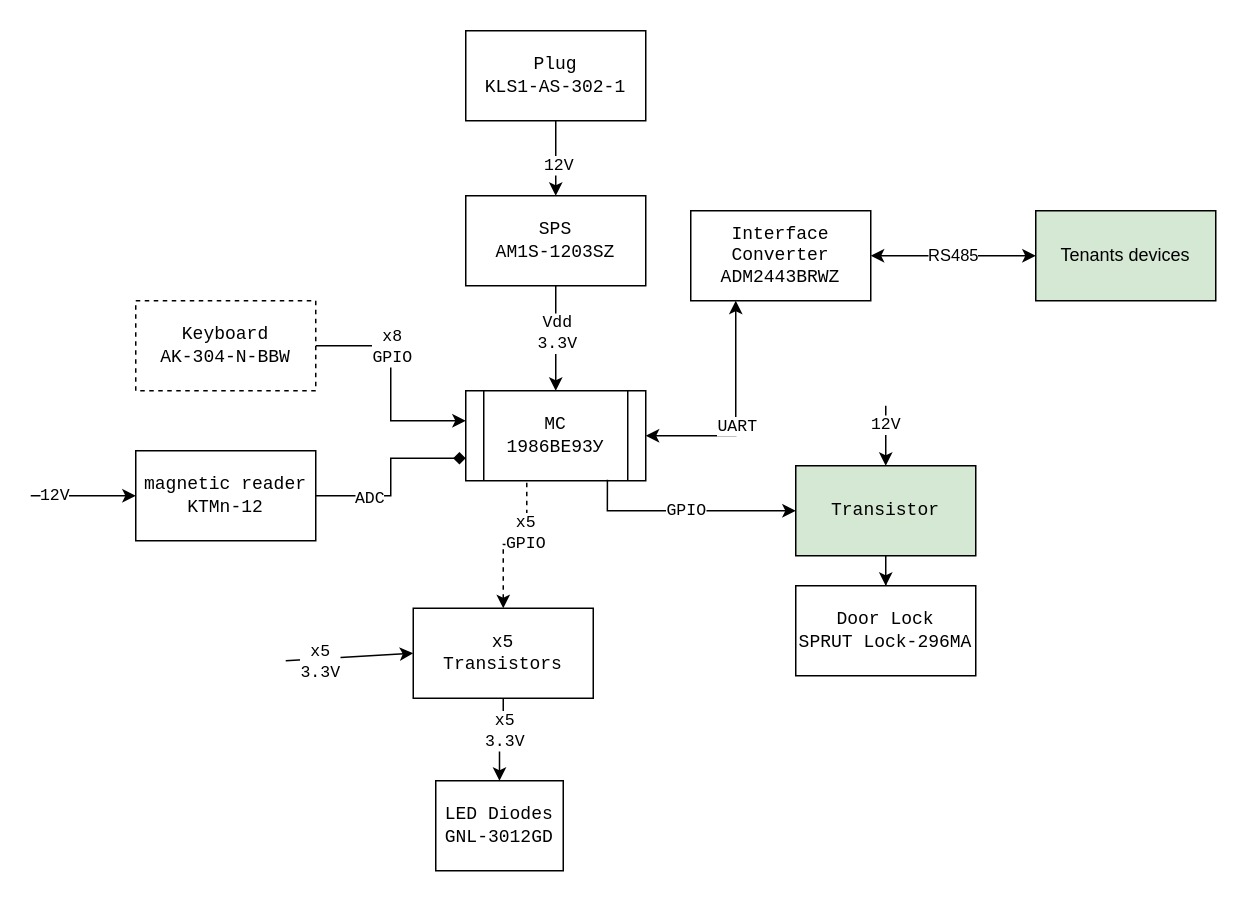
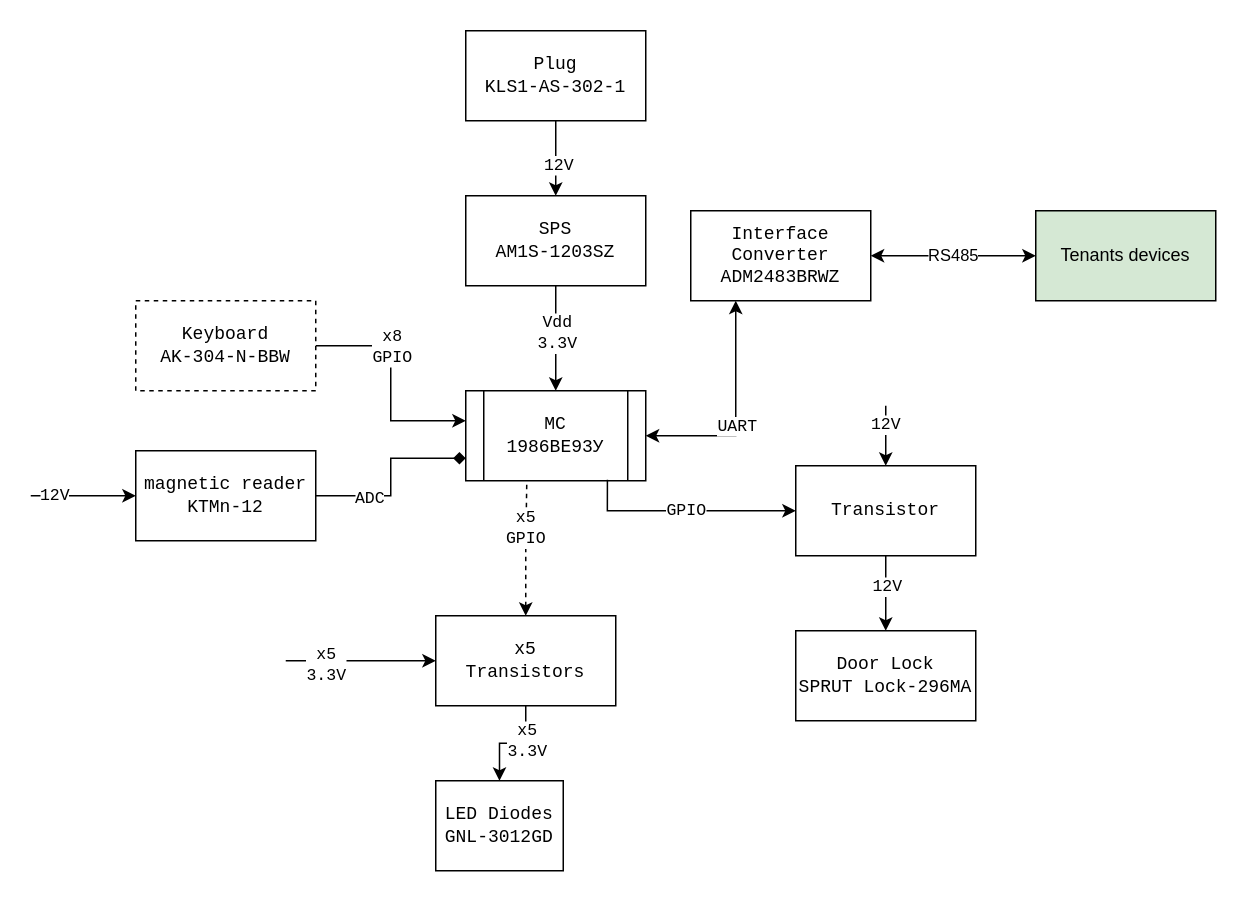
(781, 256) -> (781, 256)
(886, 511) -> (886, 511)
(886, 631) -> (886, 676)
(503, 653) -> (526, 661)
